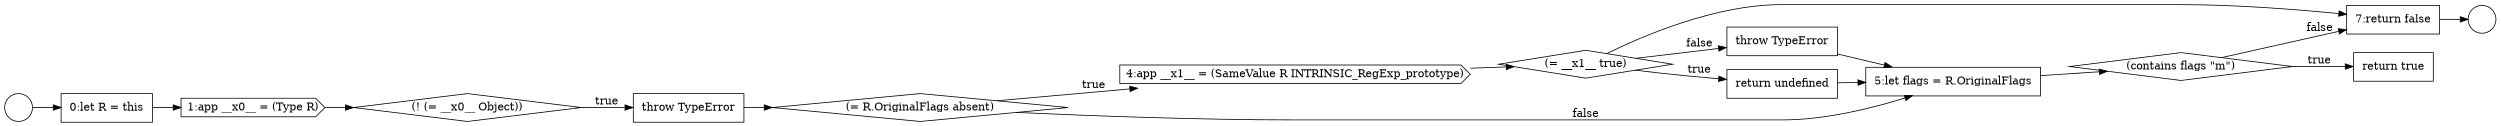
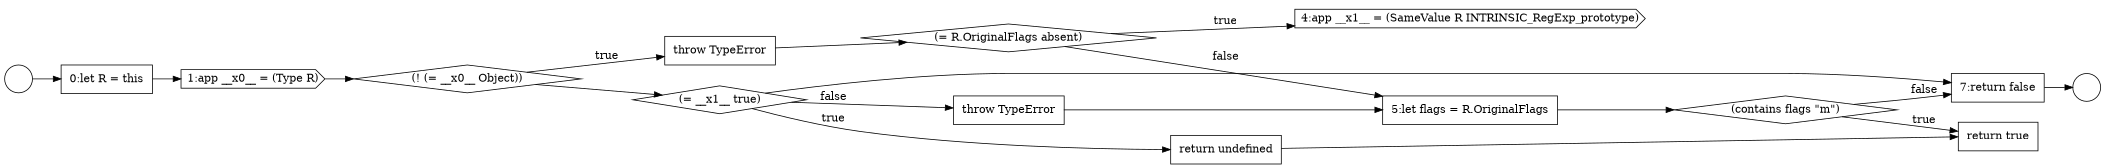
(1488, 68) -> (595, 89)
(1848, 83) -> (1616, 143)
